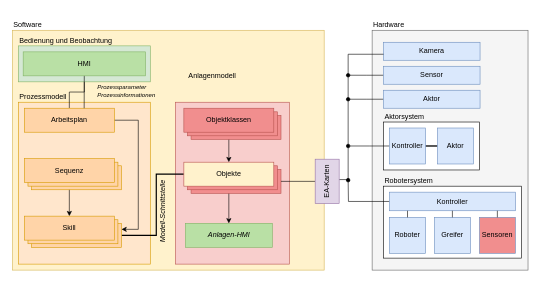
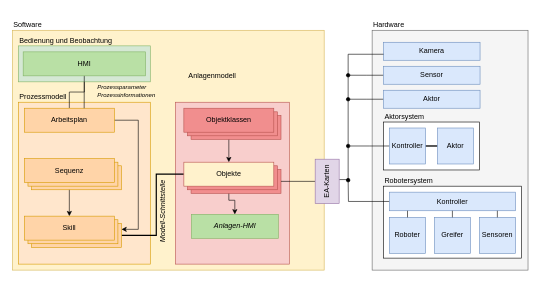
(229, 236) -> (235, 227)
(498, 236) -> (498, 236)
